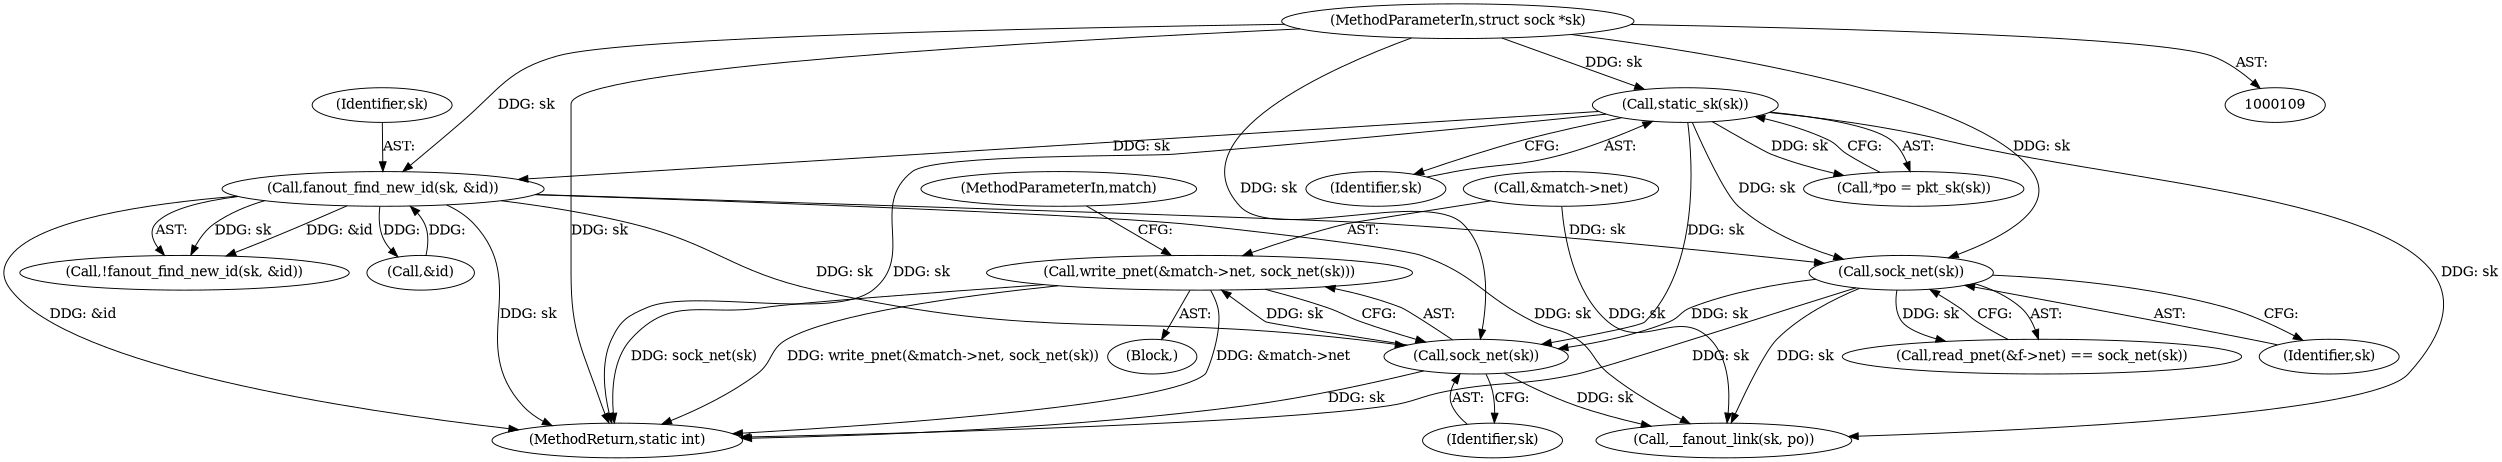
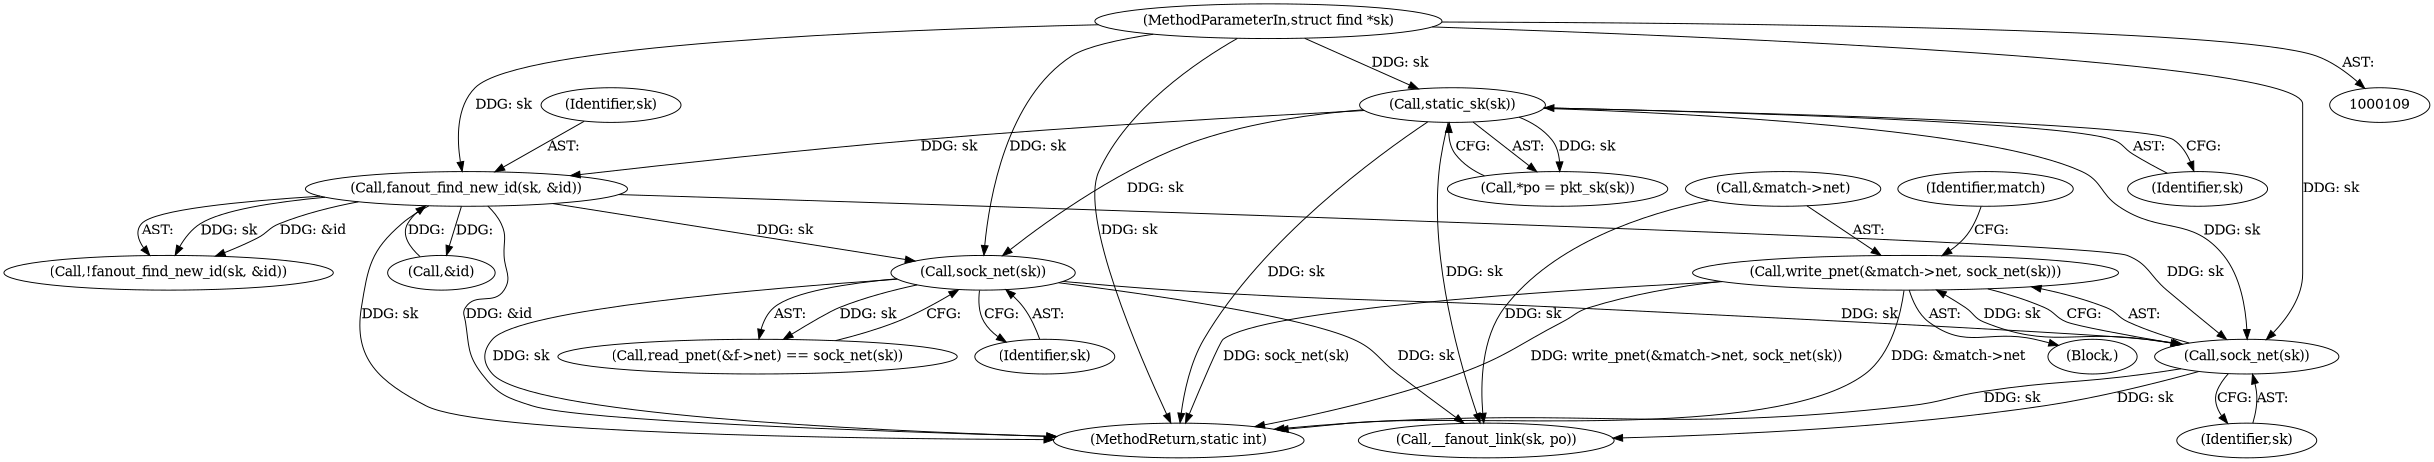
(1458, 21) -> (1268, 21)
(1059, 189) -> (1986, 189)
(1135, 220) -> none
